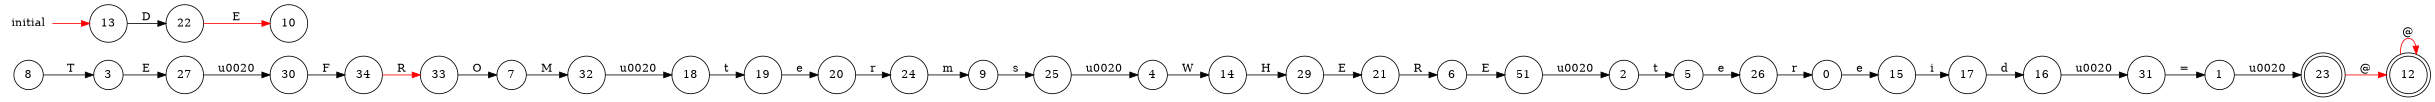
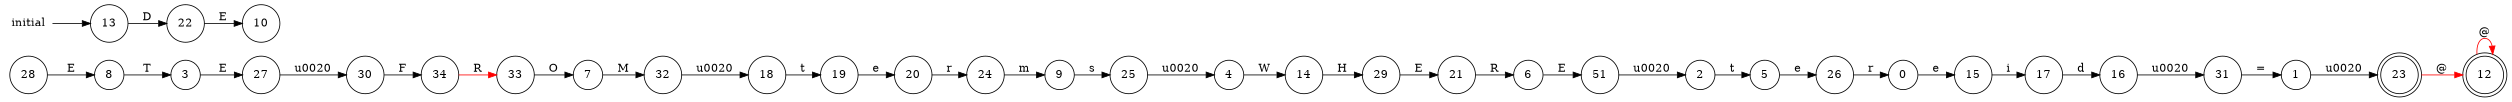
(67, 23) -> (67, 23)
(233, 23) -> (219, 23)
none -> (29, 75)
